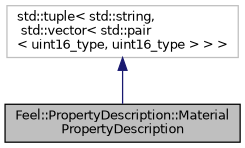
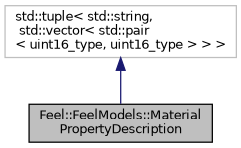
(123, 123) -> (121, 123)
